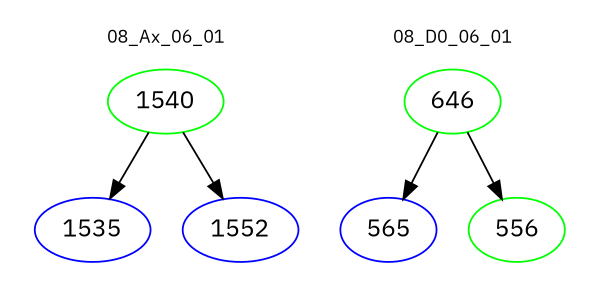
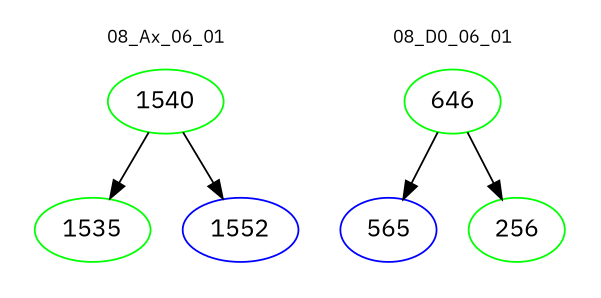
(93, 230) -> (93, 230)
(517, 230) -> (517, 230)
